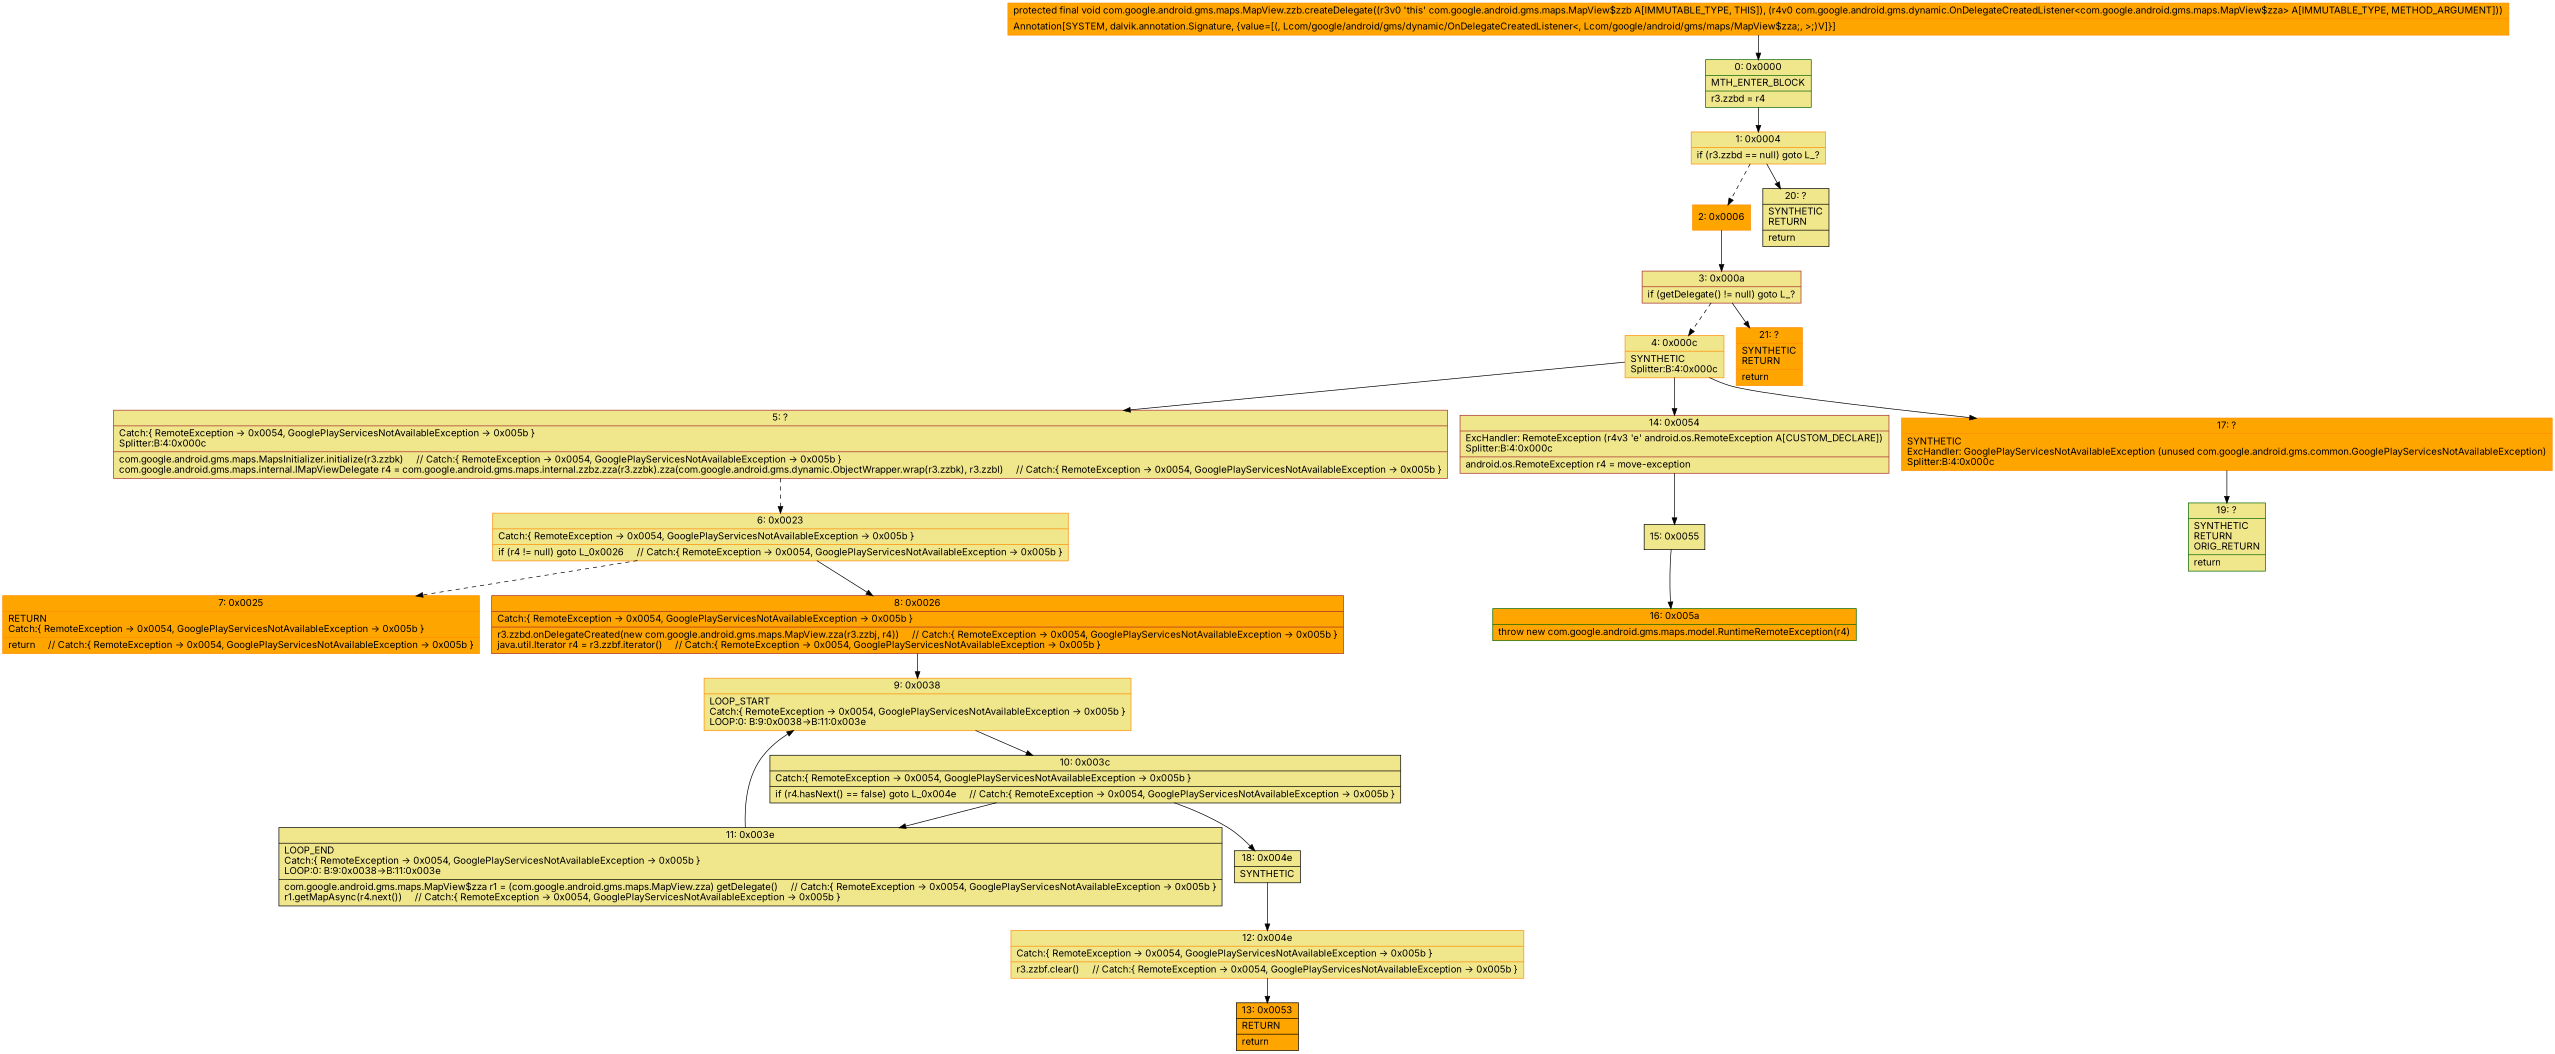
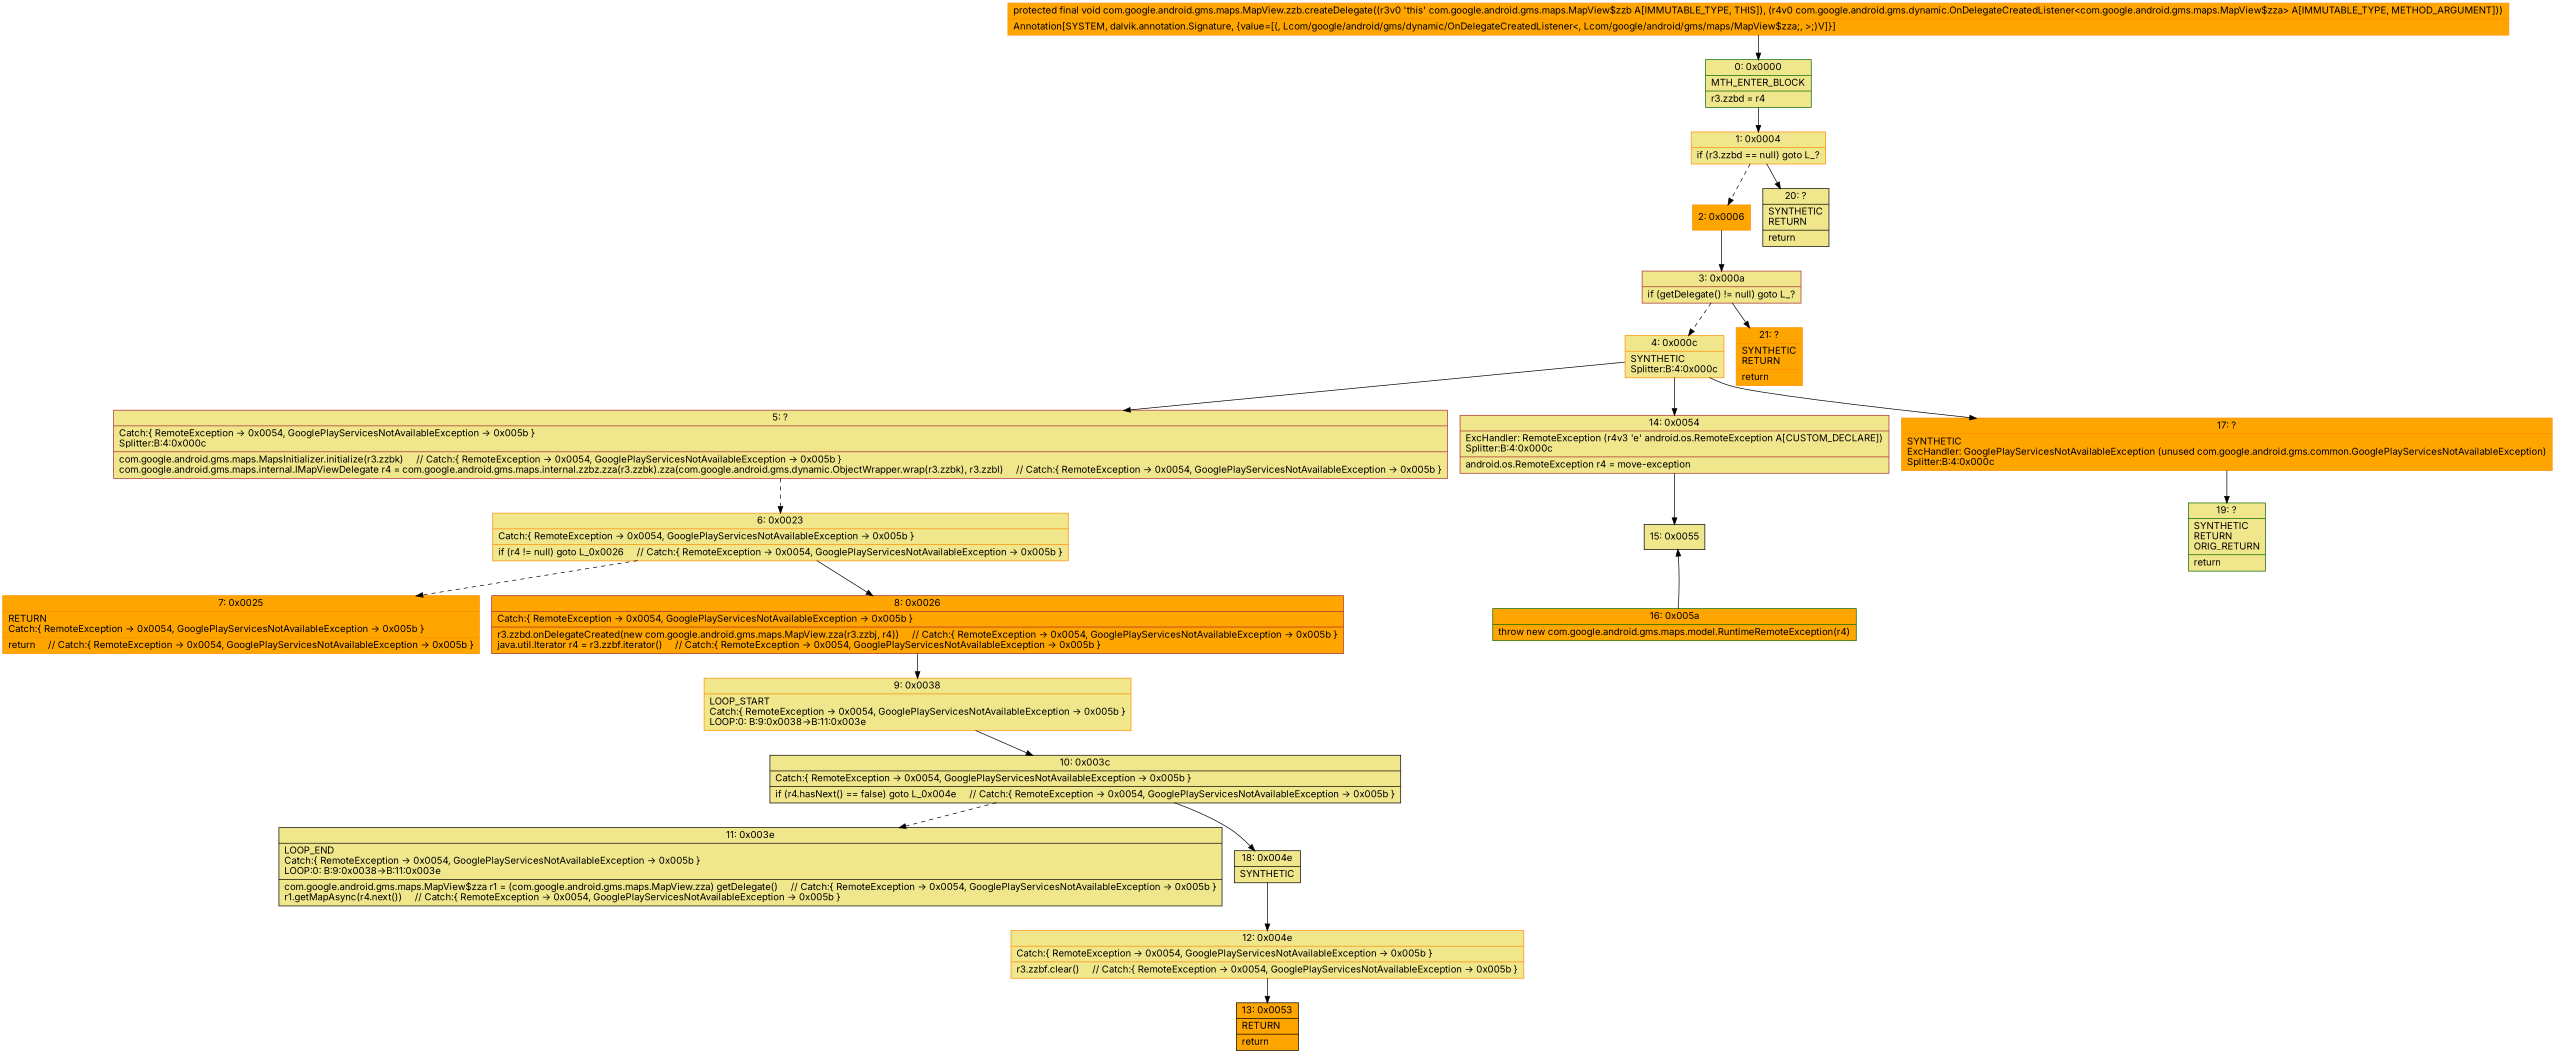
(1670, 576) -> (1679, 583)
(753, 774) -> none
(951, 814) -> (951, 814)
